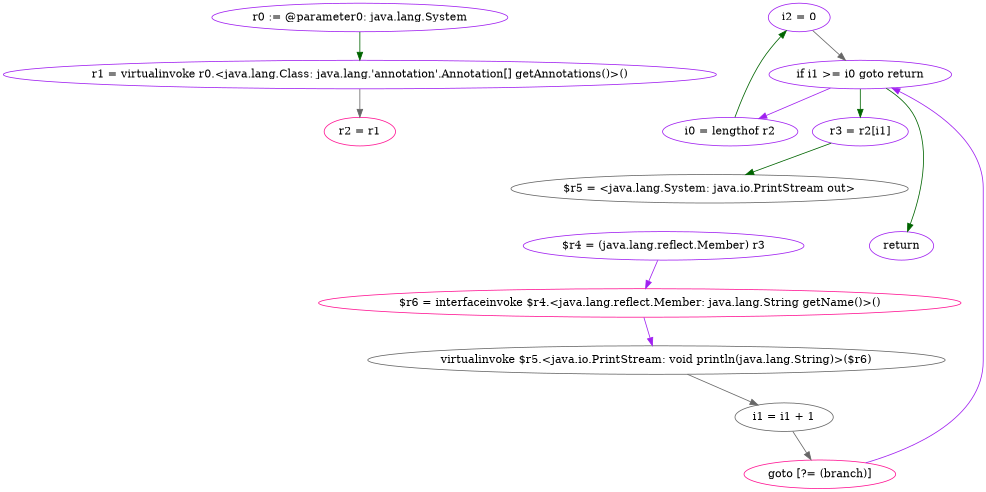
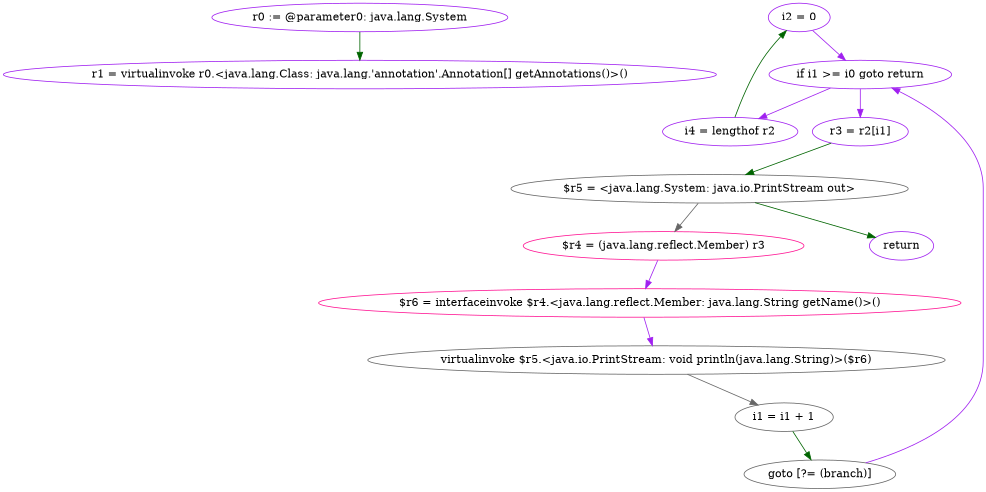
(826, 43) -> (826, 43)
(860, 99) -> (860, 99)
(360, 132) -> none
(730, 132) -> (730, 132)
(923, 150) -> (811, 219)
none -> (689, 214)
(664, 246) -> (664, 246)
(800, 442) -> (800, 442)
(820, 474) -> (820, 474)
